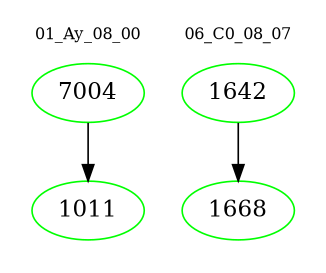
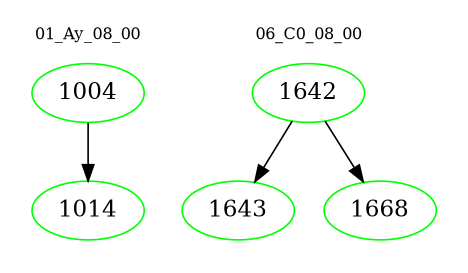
(238, 35) -> (309, 35)
(88, 93) -> (88, 93)
(88, 211) -> (88, 211)
none -> (238, 211)
